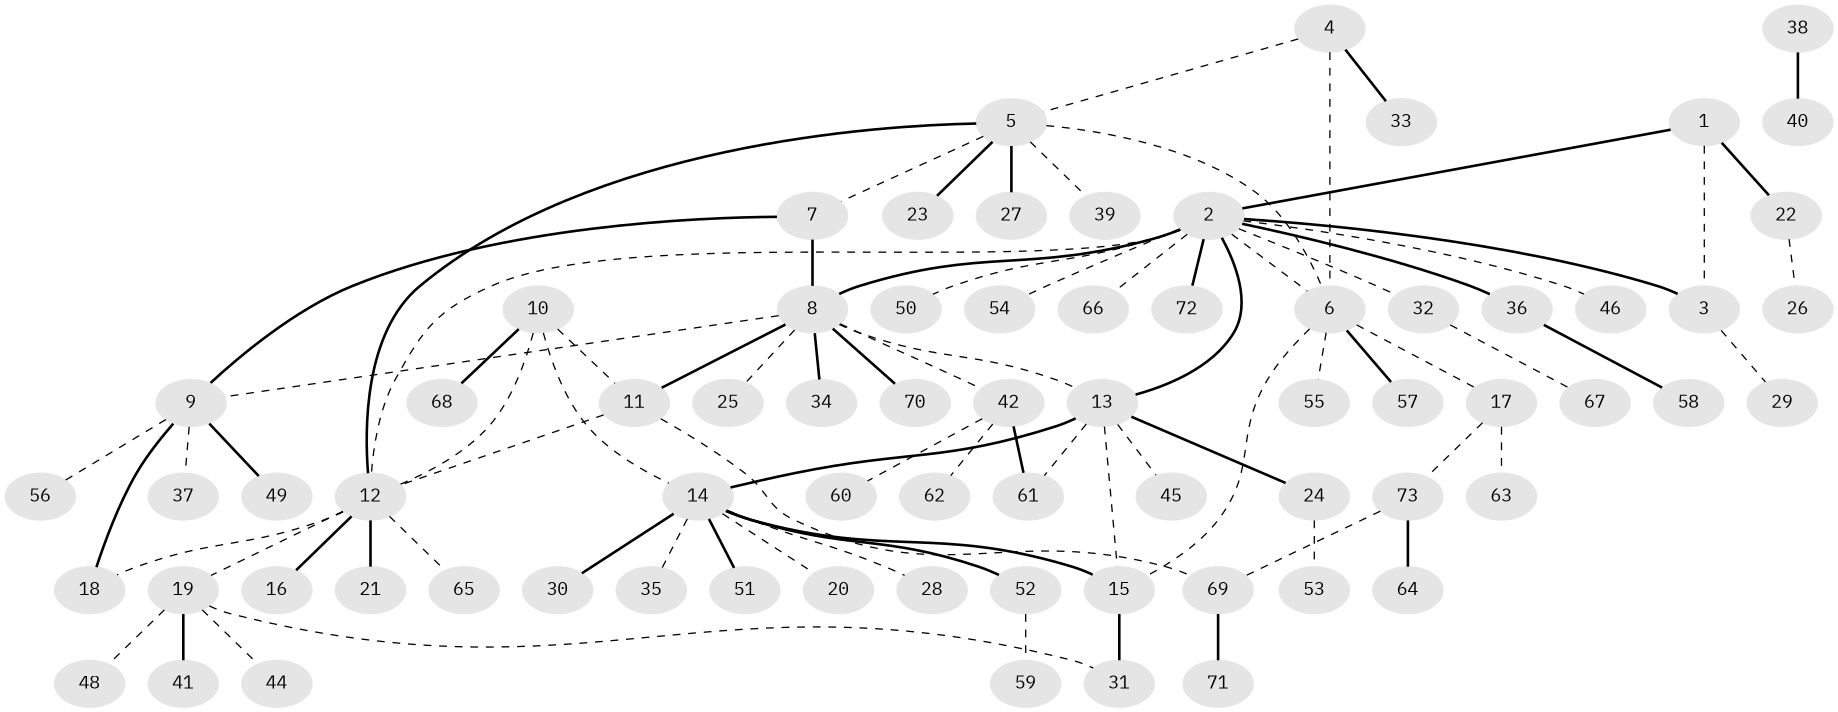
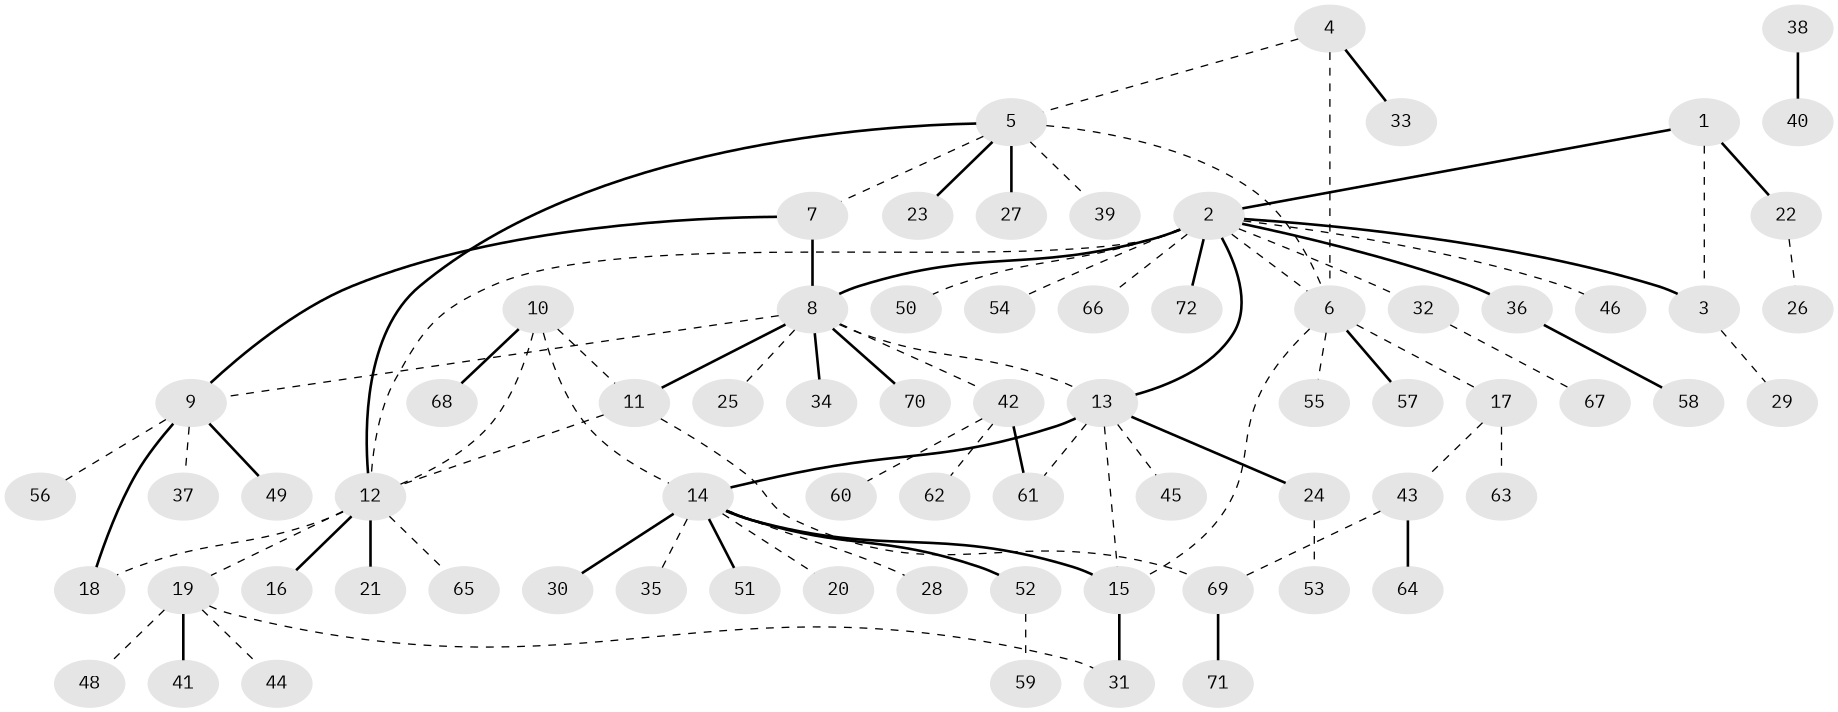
(1408, 497) -> (1408, 497)
